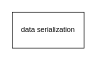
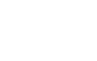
(48, 30) -> none
